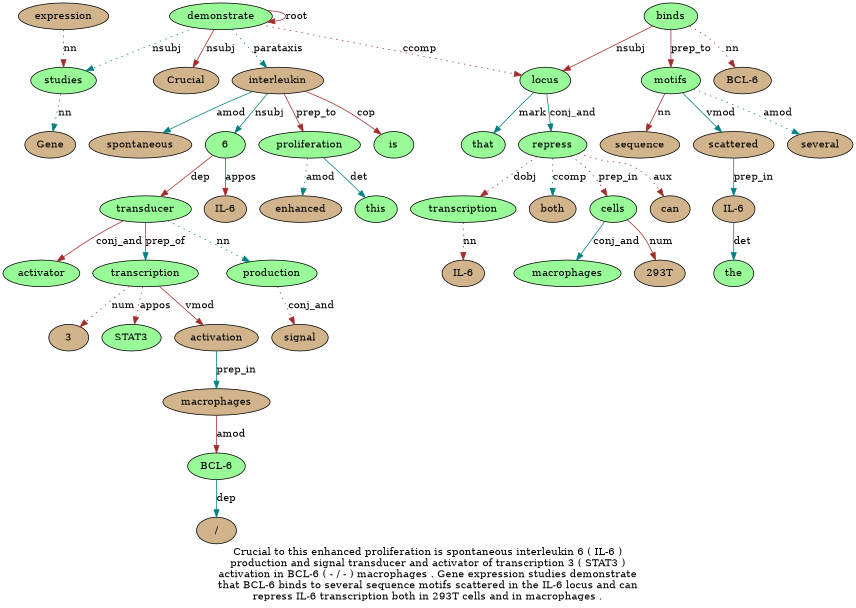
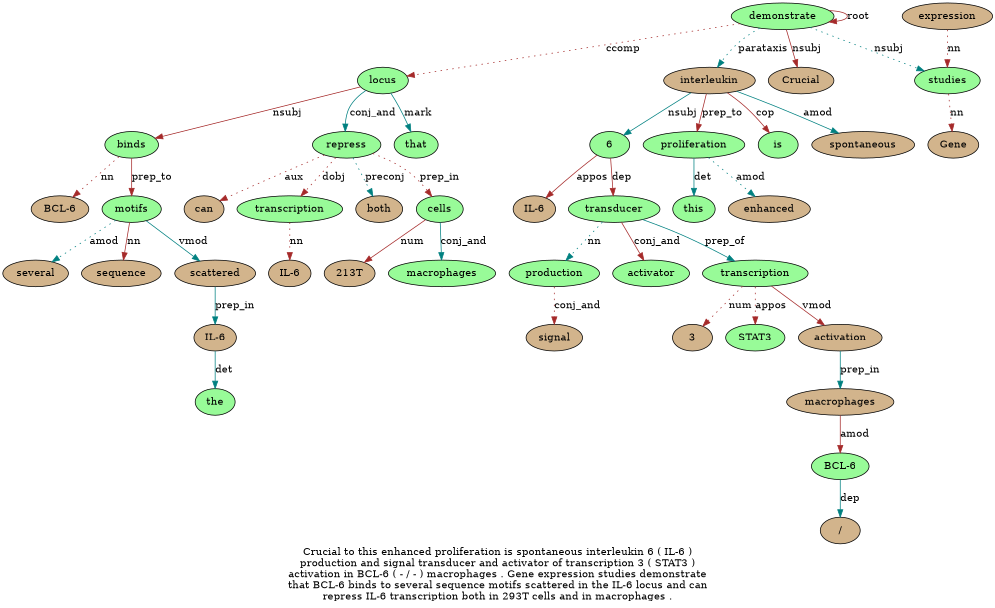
(611, 47) -> (261, 112)
(58, 109) -> (950, 109)
(570, 177) -> (385, 177)
(660, 273) -> (350, 273)
